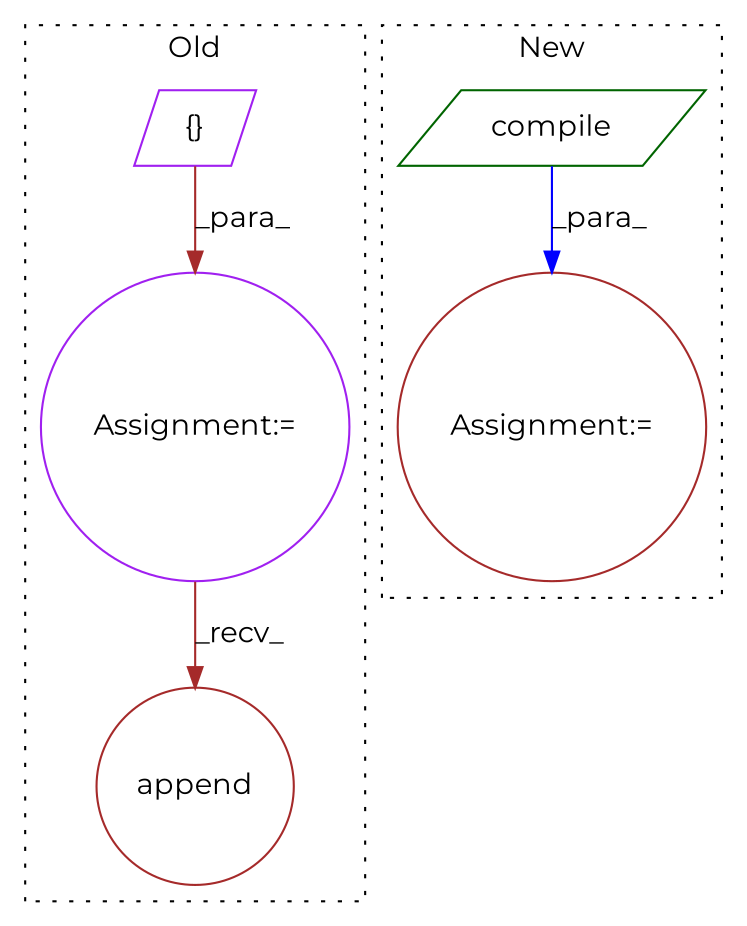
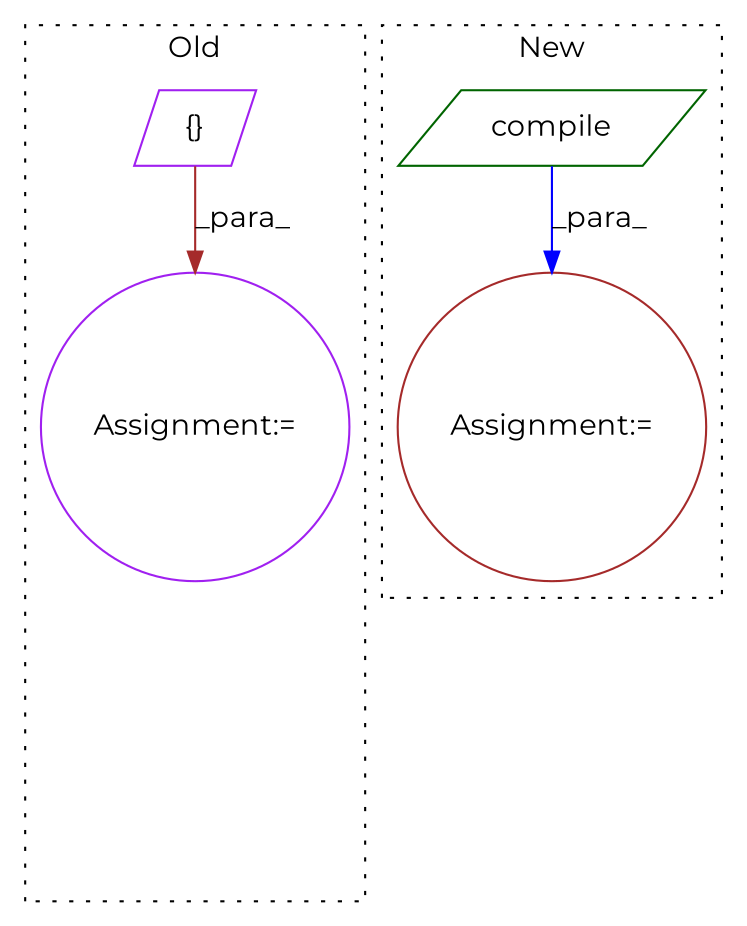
(195, 786) -> none
